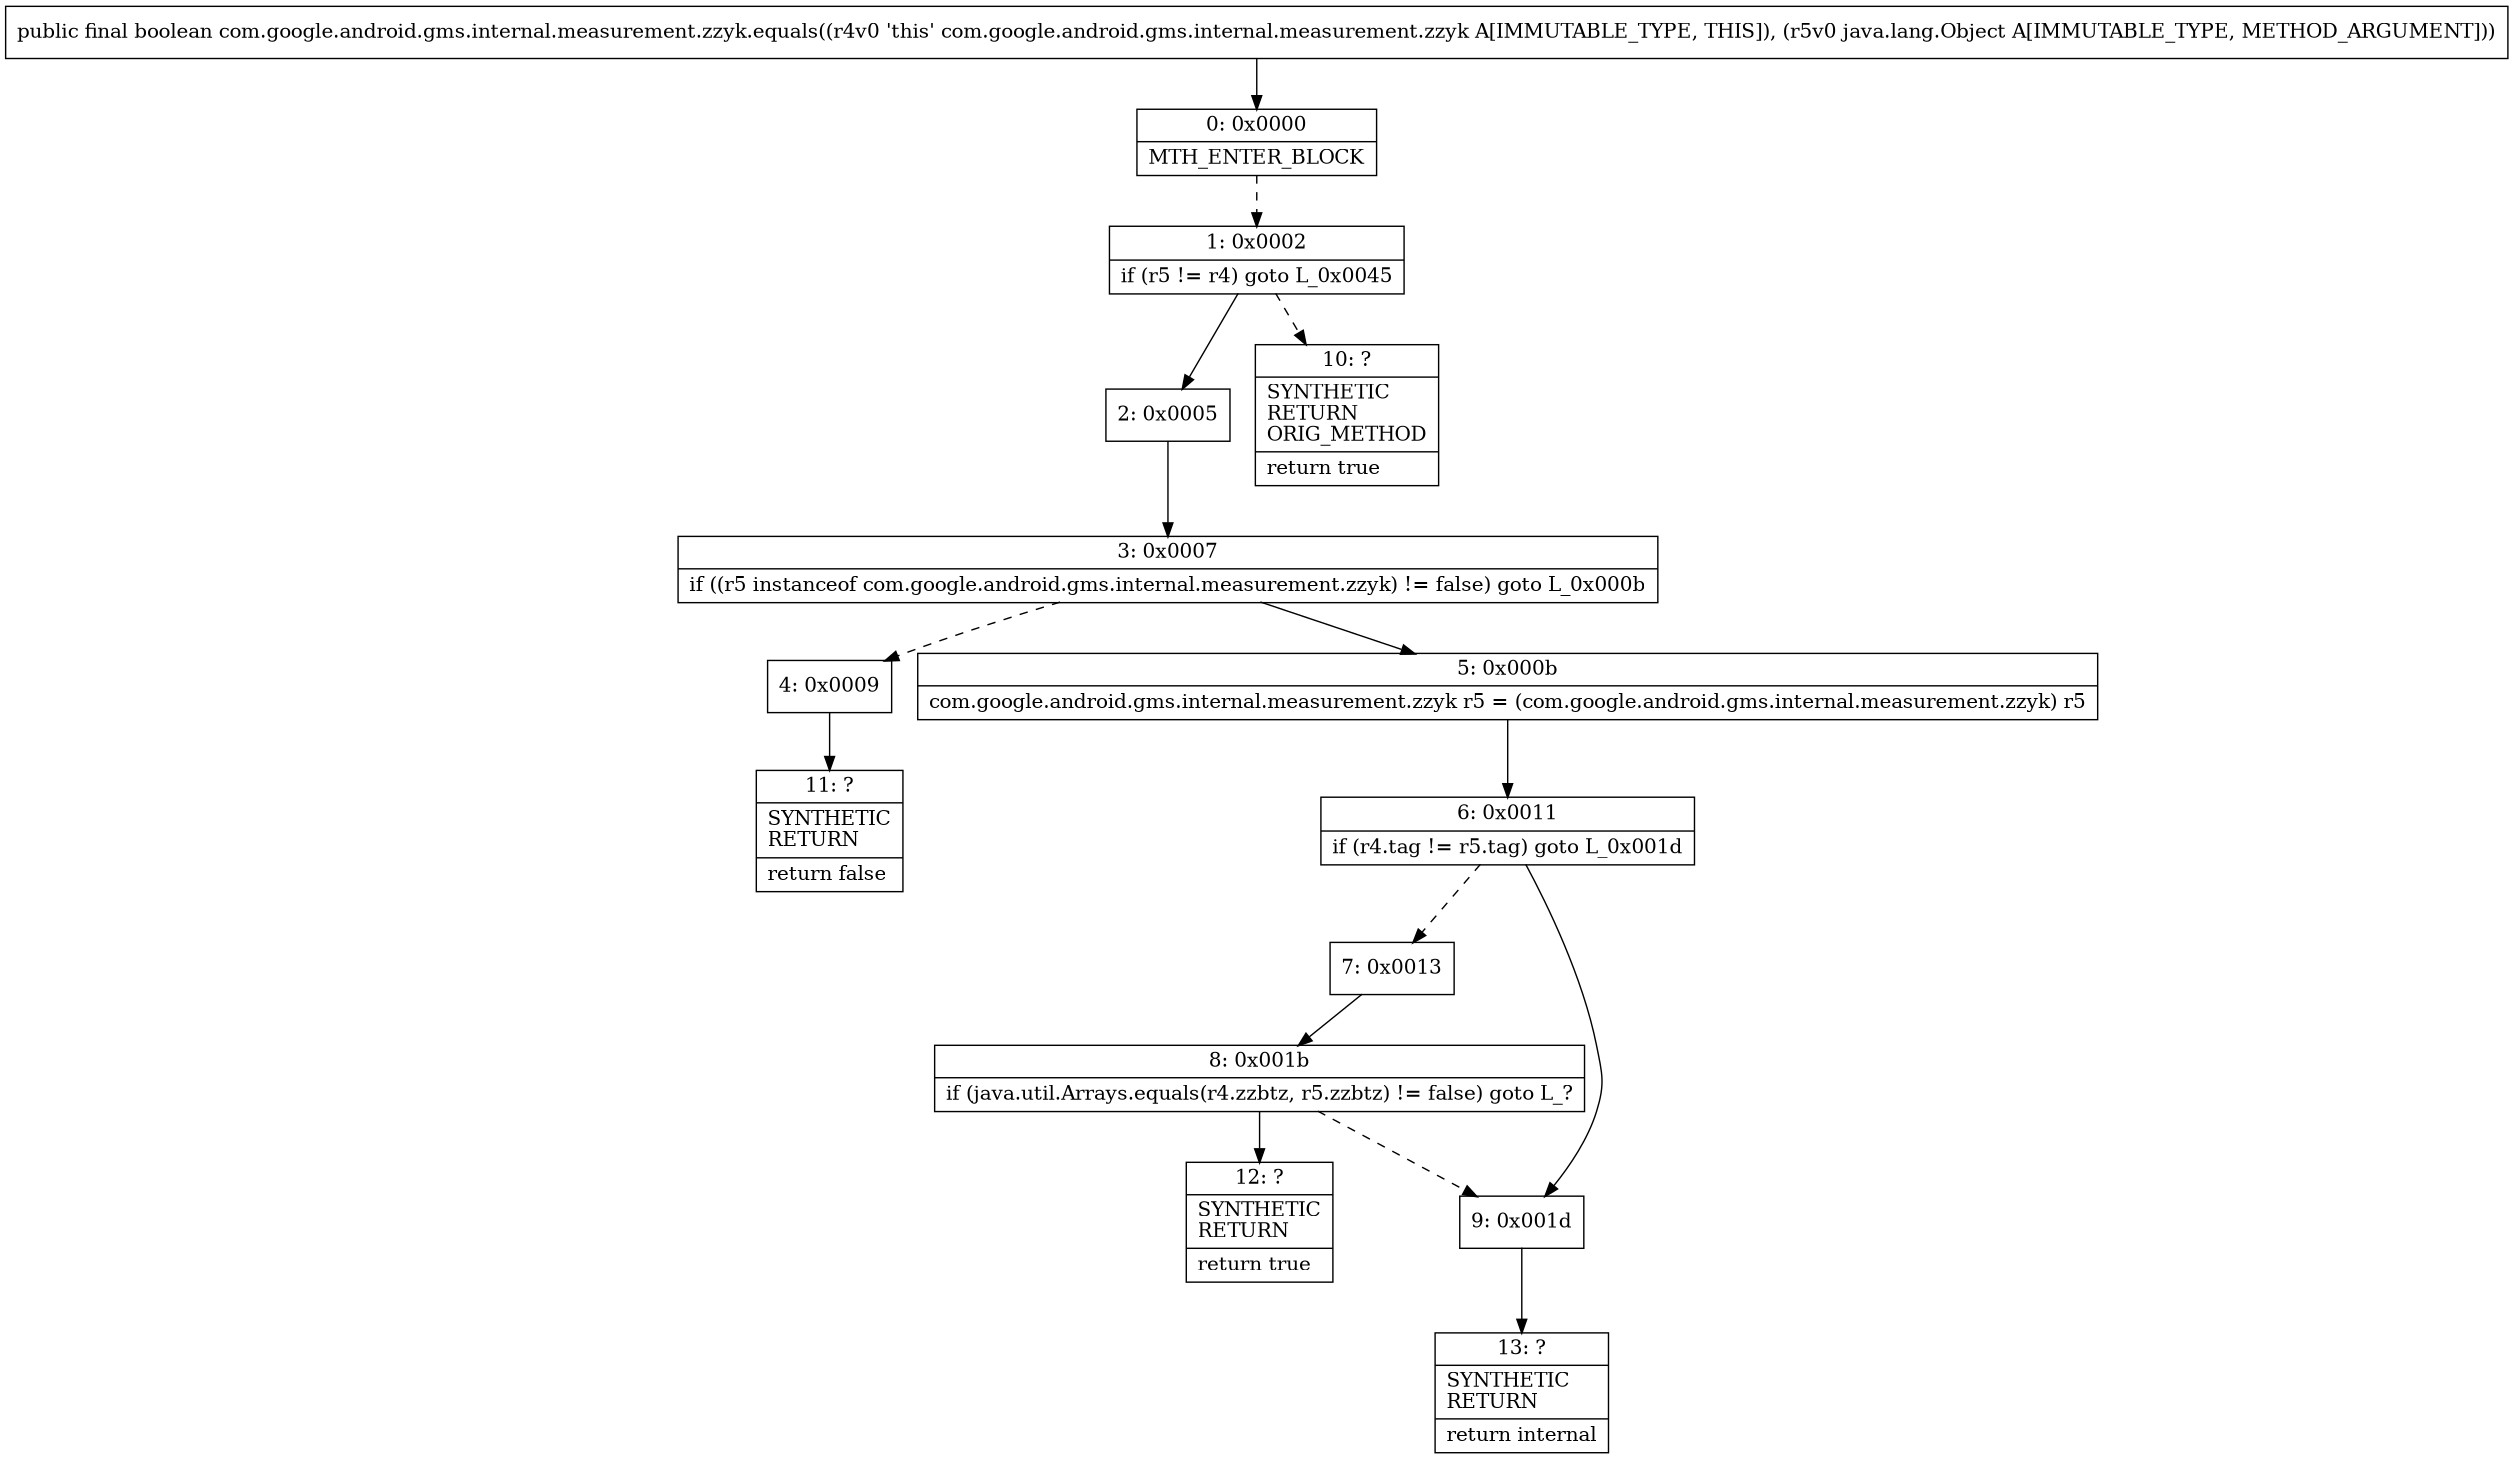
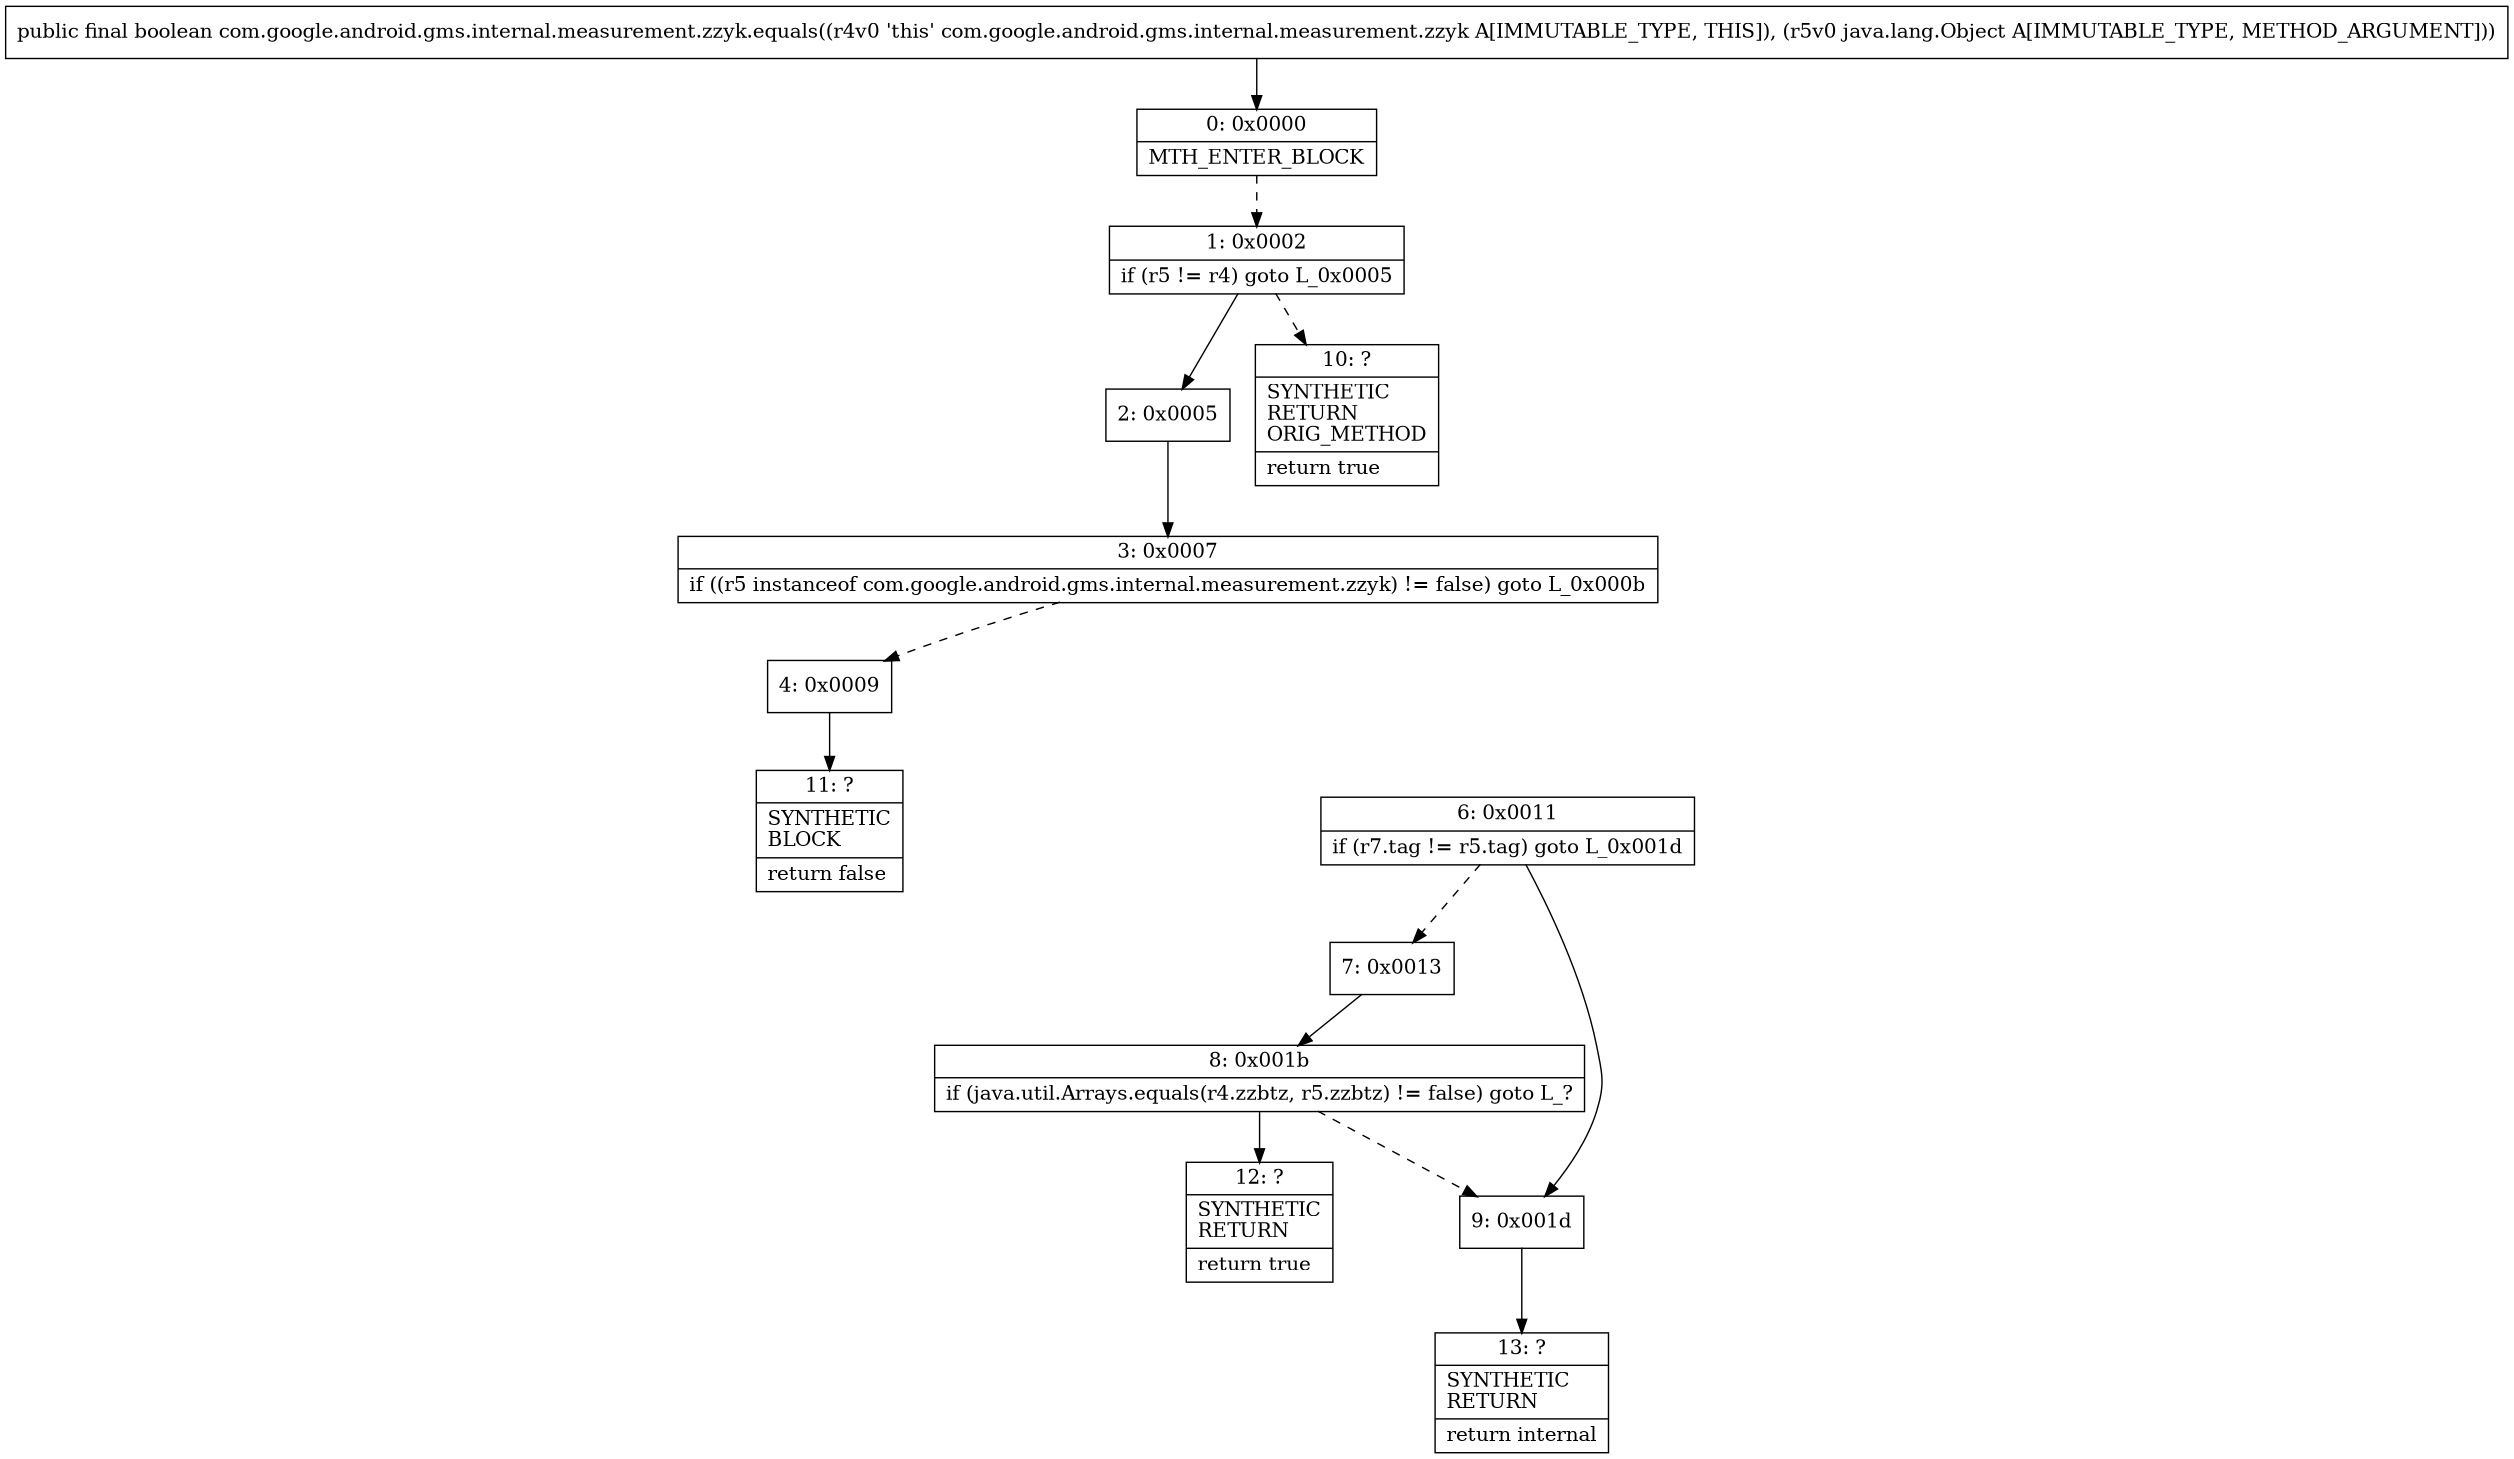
(1257, 276) -> (1257, 276)
(1508, 687) -> none
(813, 840) -> (804, 840)
(1508, 847) -> (1508, 847)
